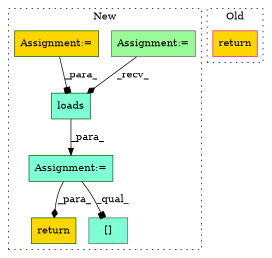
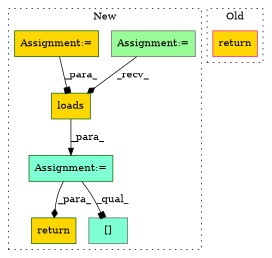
(71, 106) -> (71, 106)
